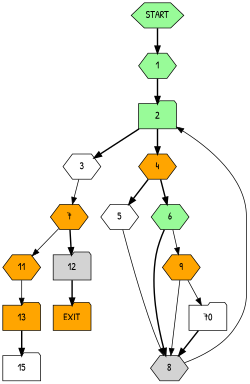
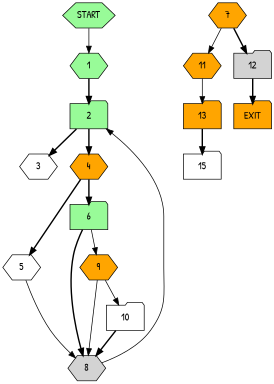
(158, 37) -> (89, 37)
(76, 188) -> none
(170, 217) -> (89, 217)
(208, 318) -> (125, 318)
